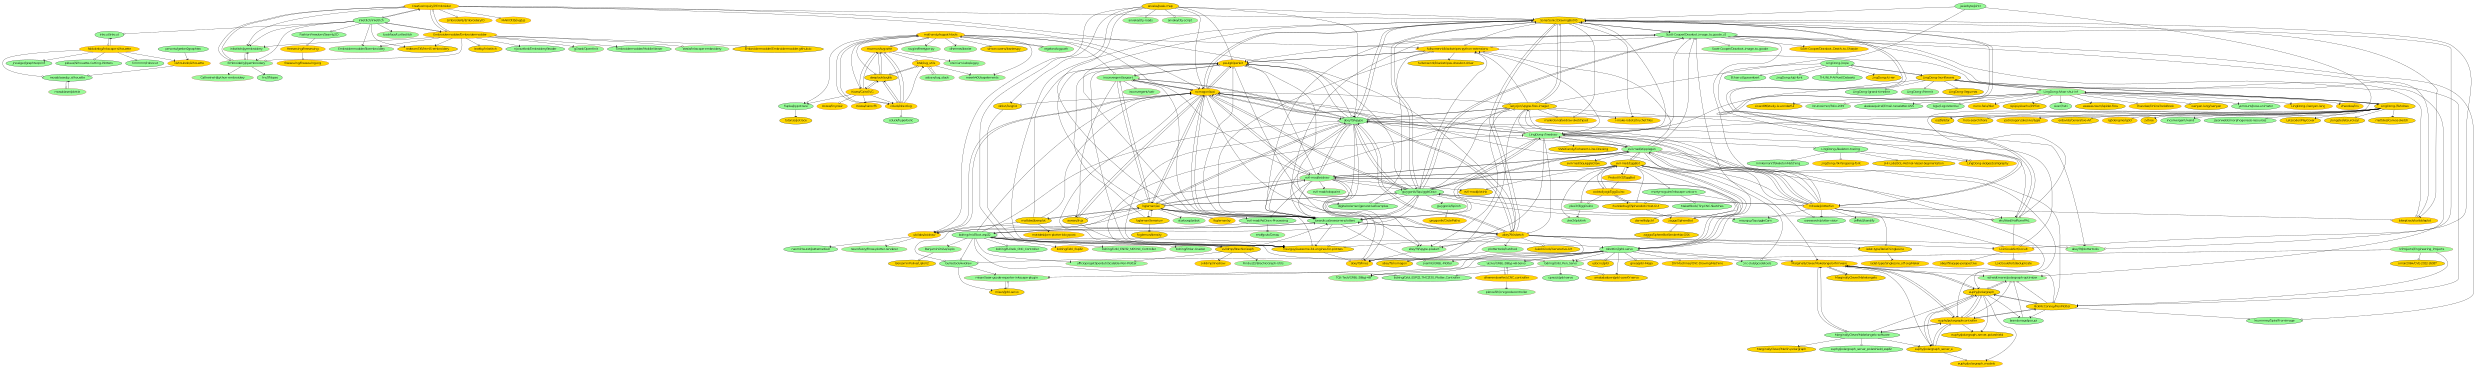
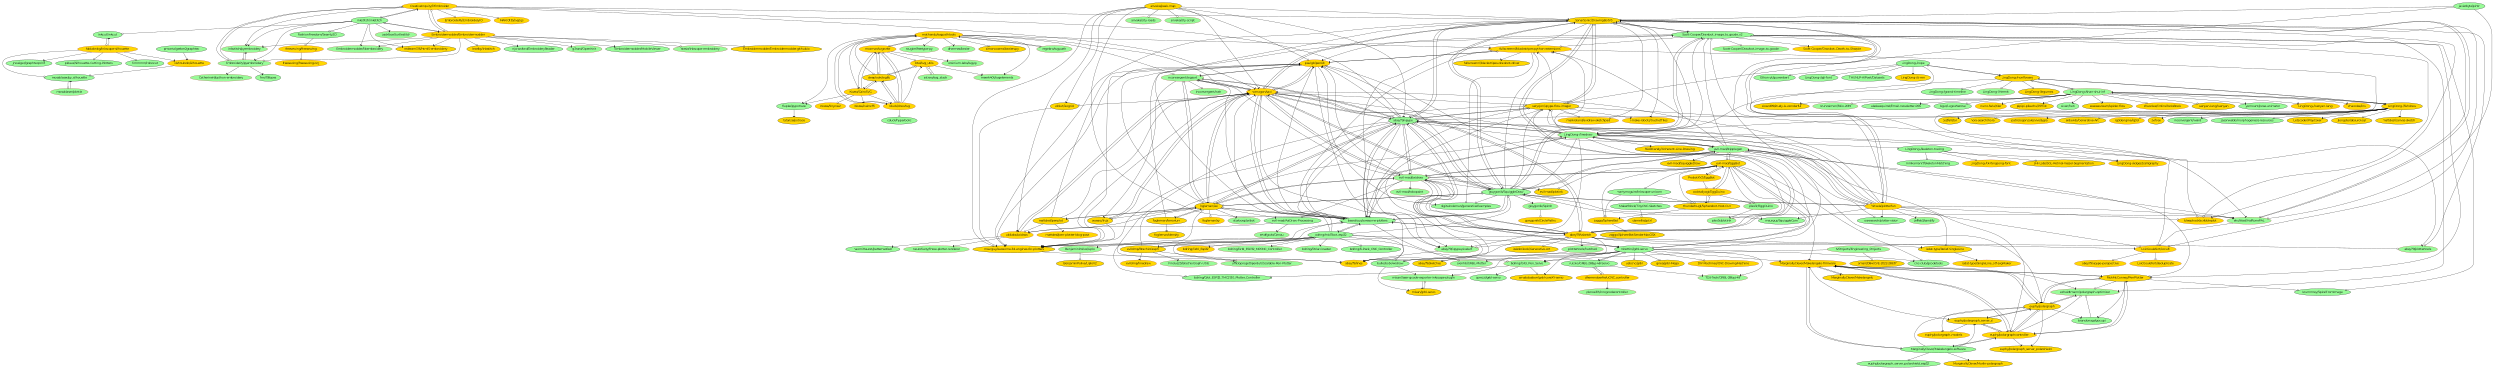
(1395, 264) -> (1430, 264)
(2274, 296) -> (1967, 271)
